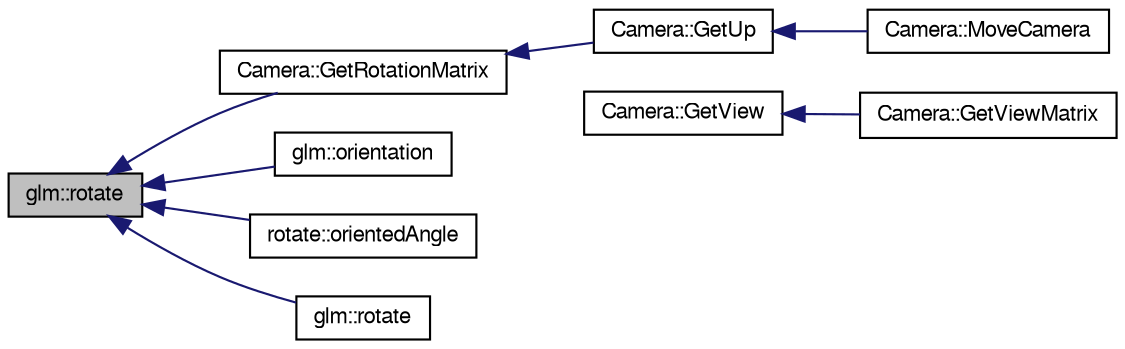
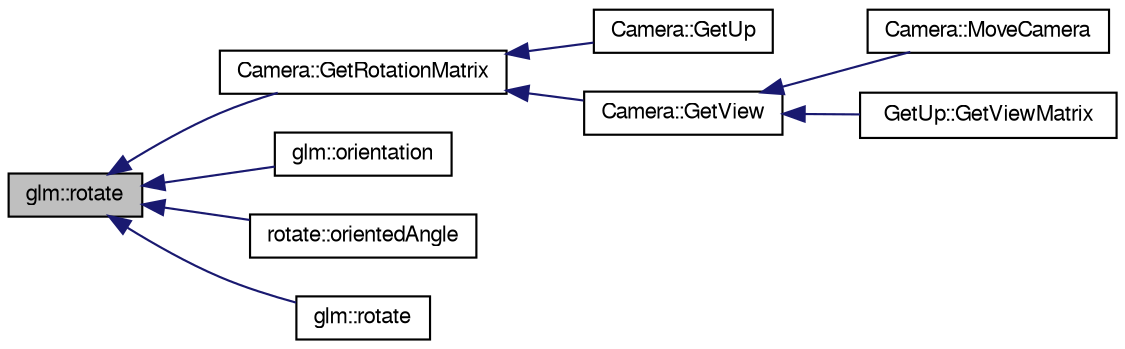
(831, 31) -> (846, 69)
none -> (556, 97)
(988, 115) -> (988, 115)
